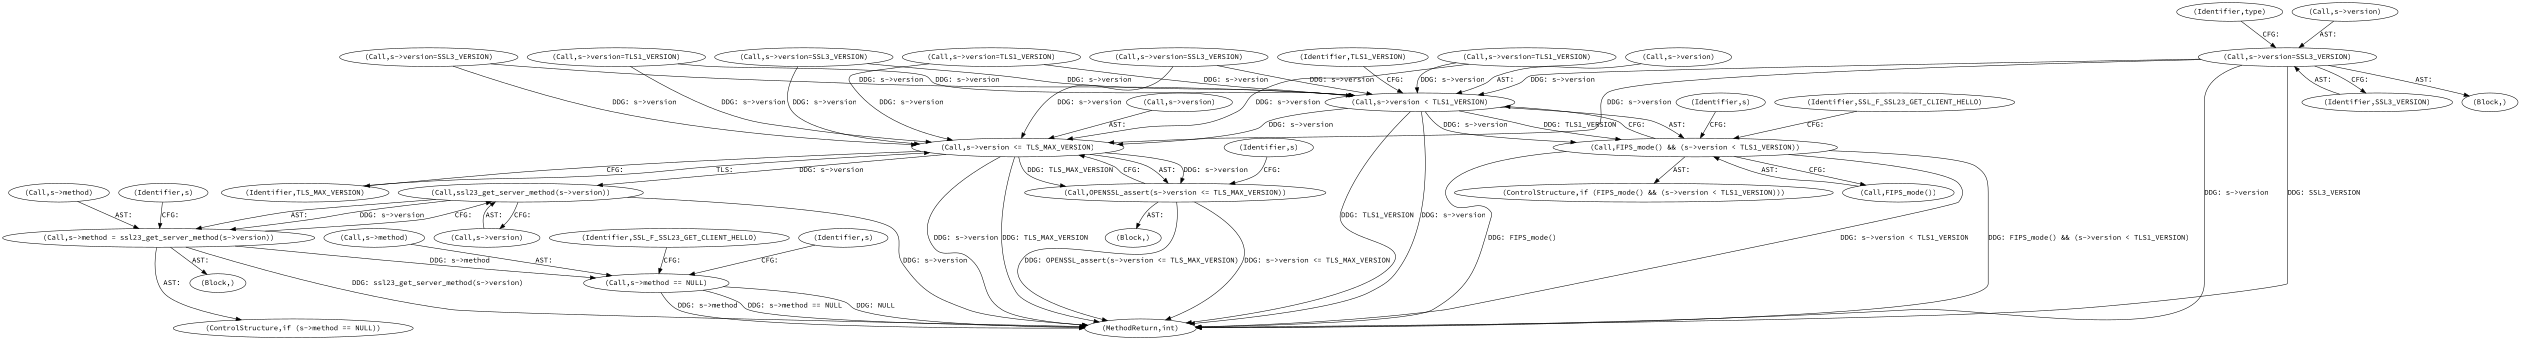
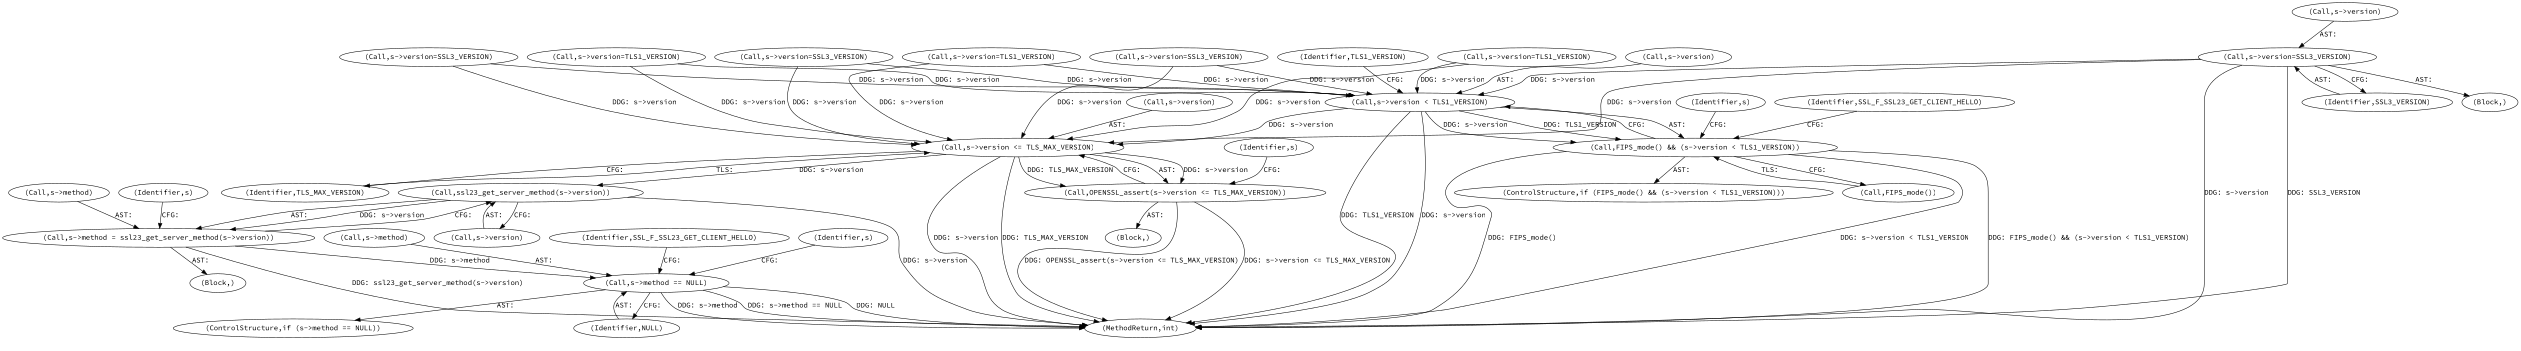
(2230, 12) -> none
(1772, 170) -> (1772, 170)
(176, 301) -> (483, 305)
none -> (627, 328)
